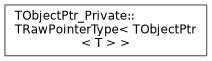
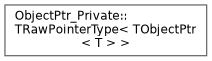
(106, 30) -> (106, 30)
